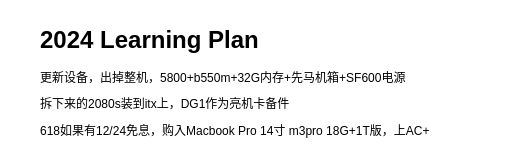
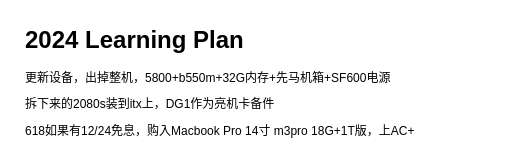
(281, 81) -> (266, 81)
